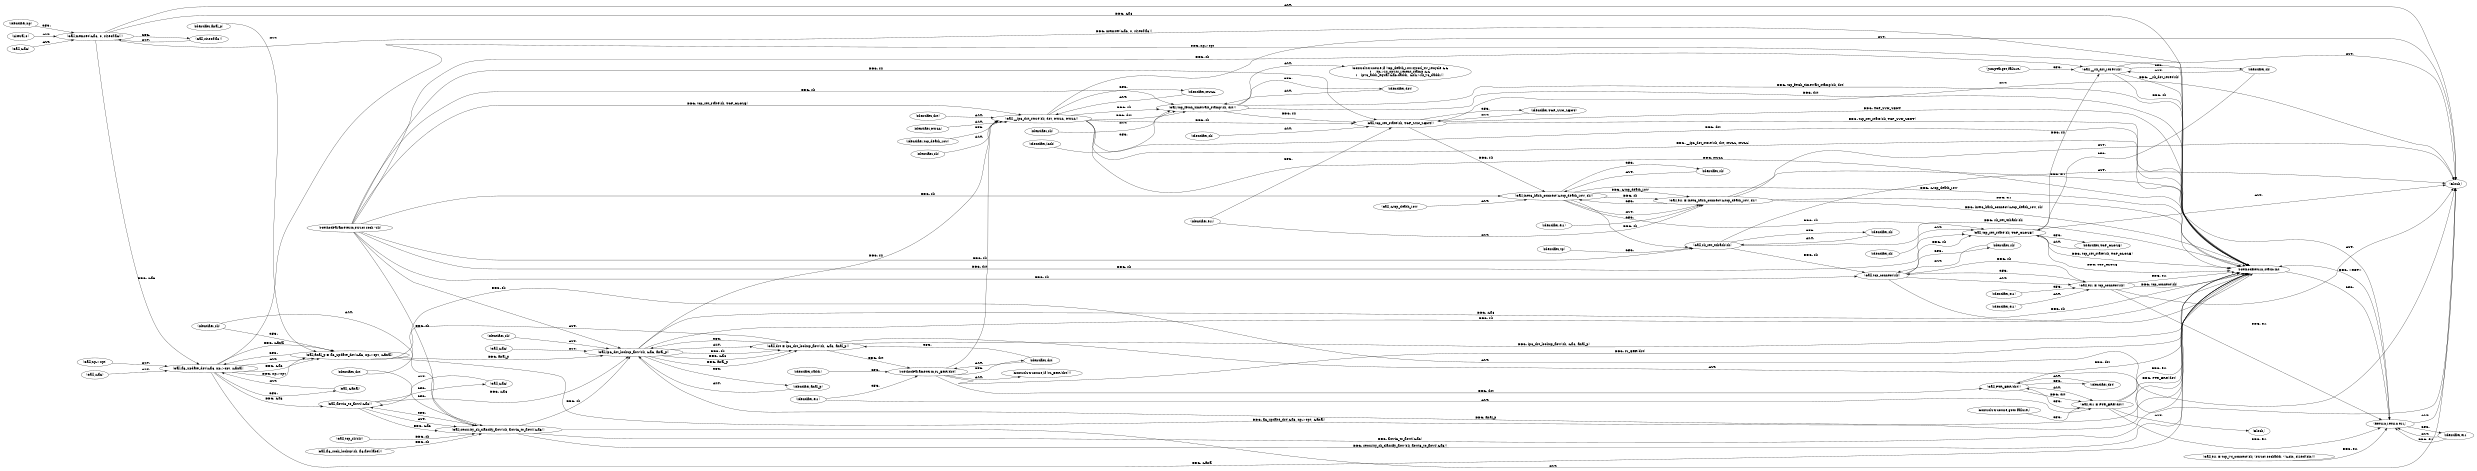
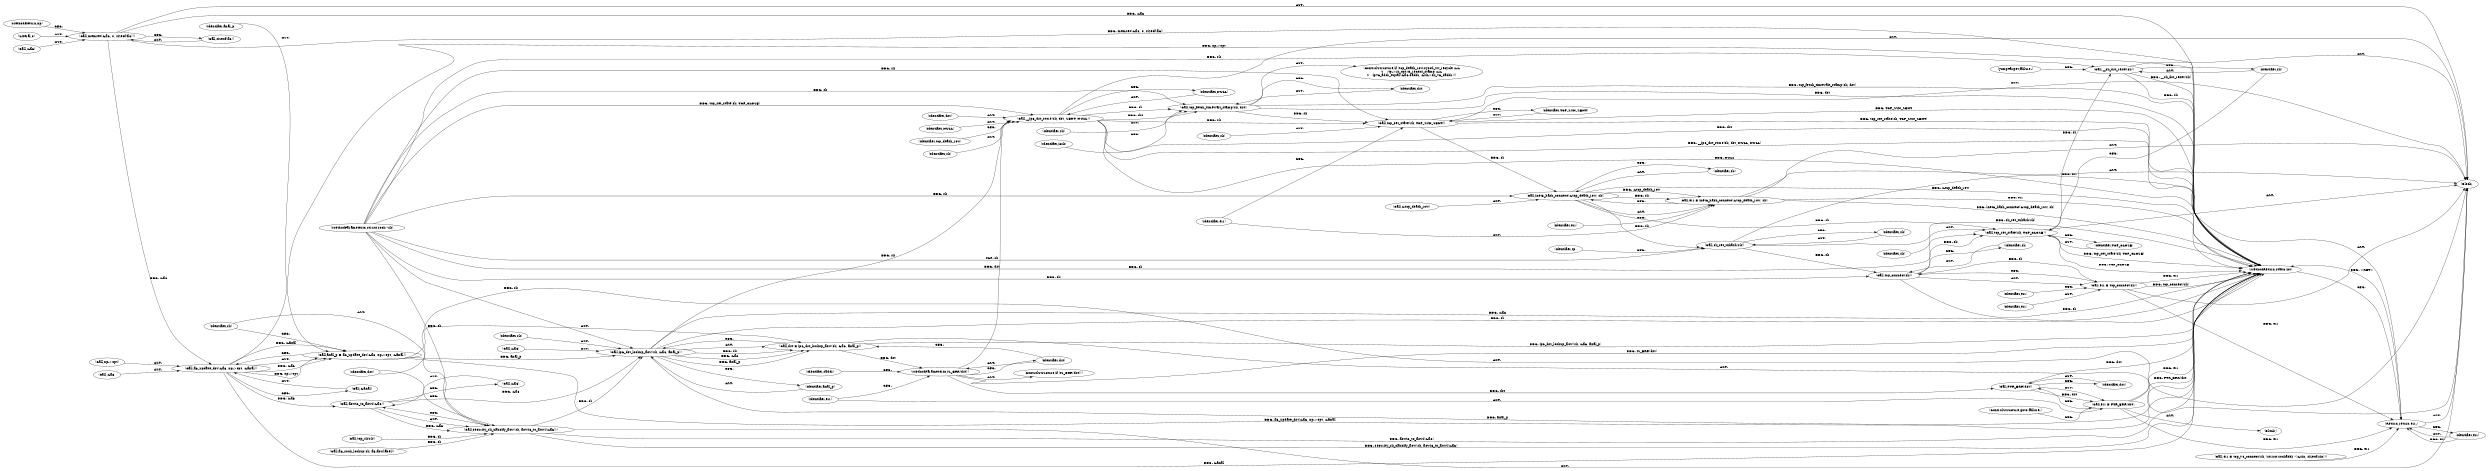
(21, 24) -> (27, 24)
(1042, 119) -> (1054, 119)
(980, 258) -> (992, 258)
